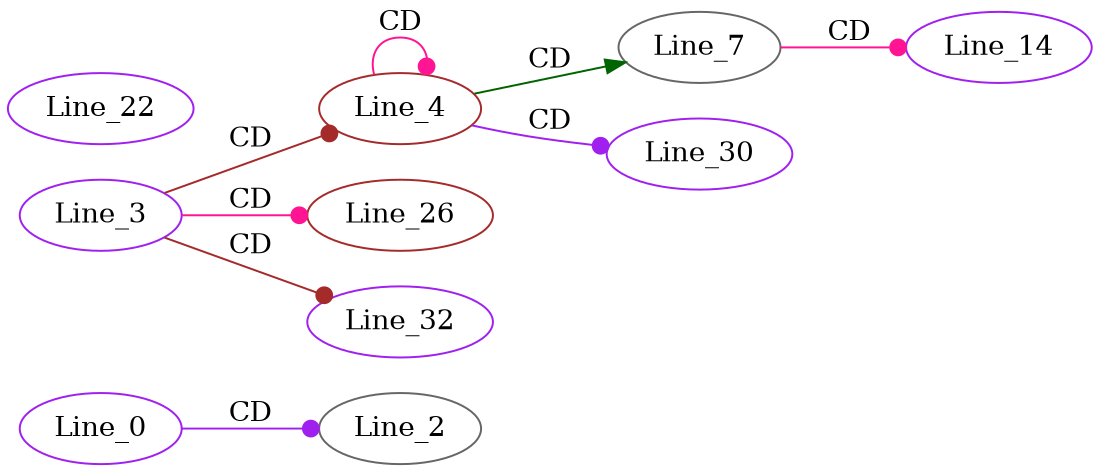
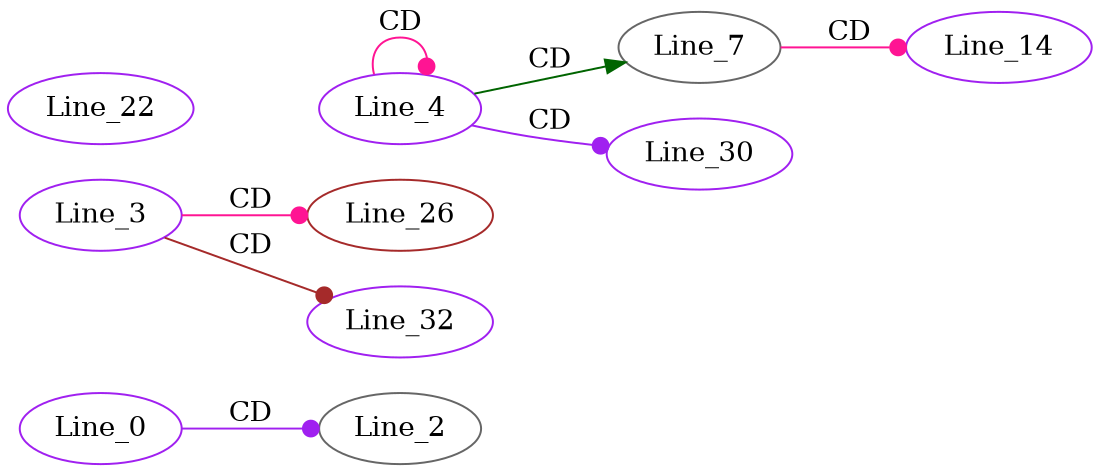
(400, 109) -> (400, 109)
(243, 165) -> none
